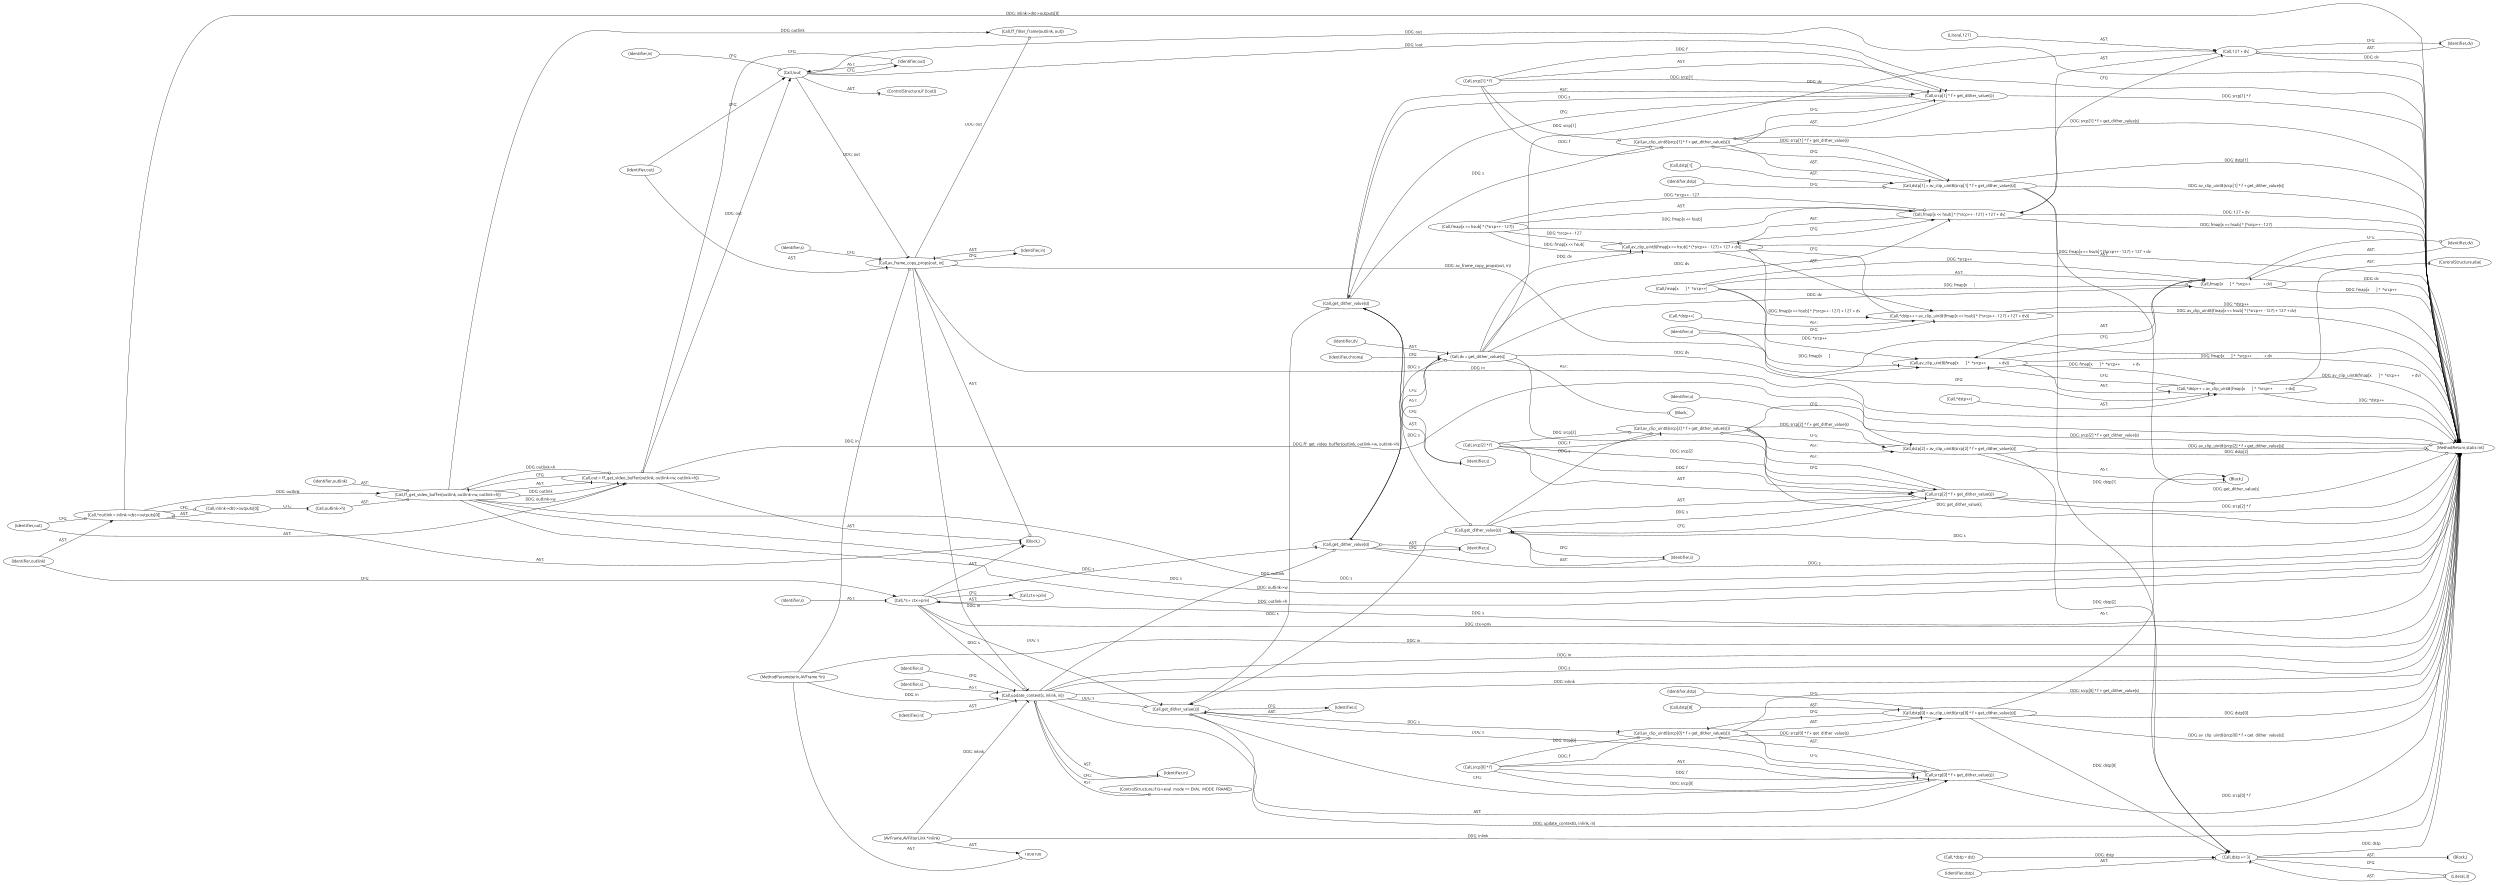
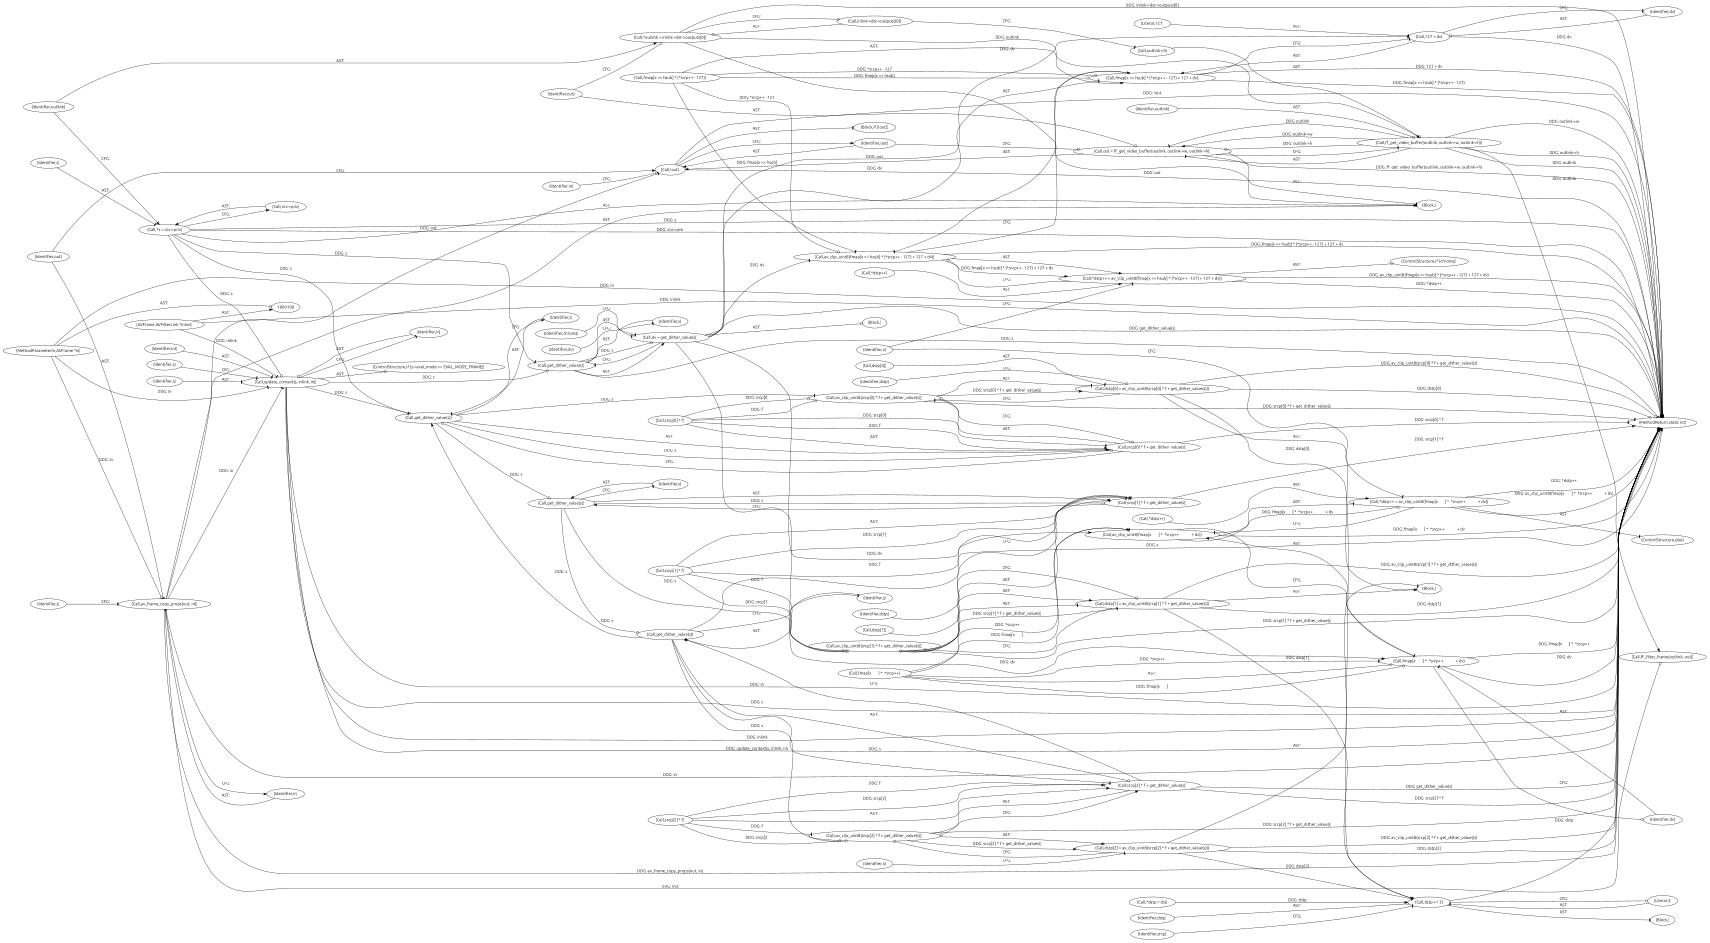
(2095, 43) -> (1289, 30)
(912, 92) -> (875, 128)
(852, 167) -> (316, 320)
none -> (1429, 262)
none -> (1152, 934)
